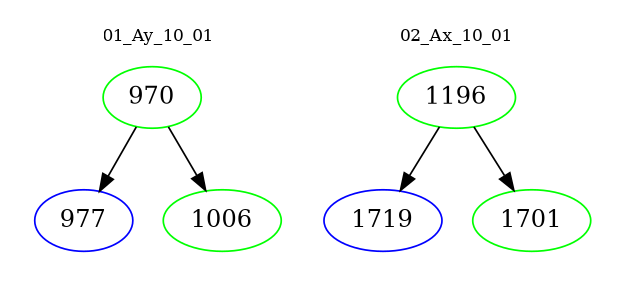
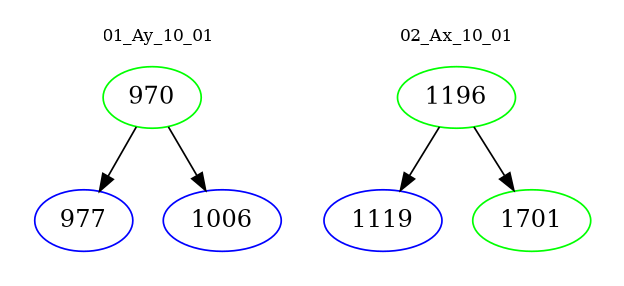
(222, 221) -> (222, 221)
(383, 221) -> (383, 221)
